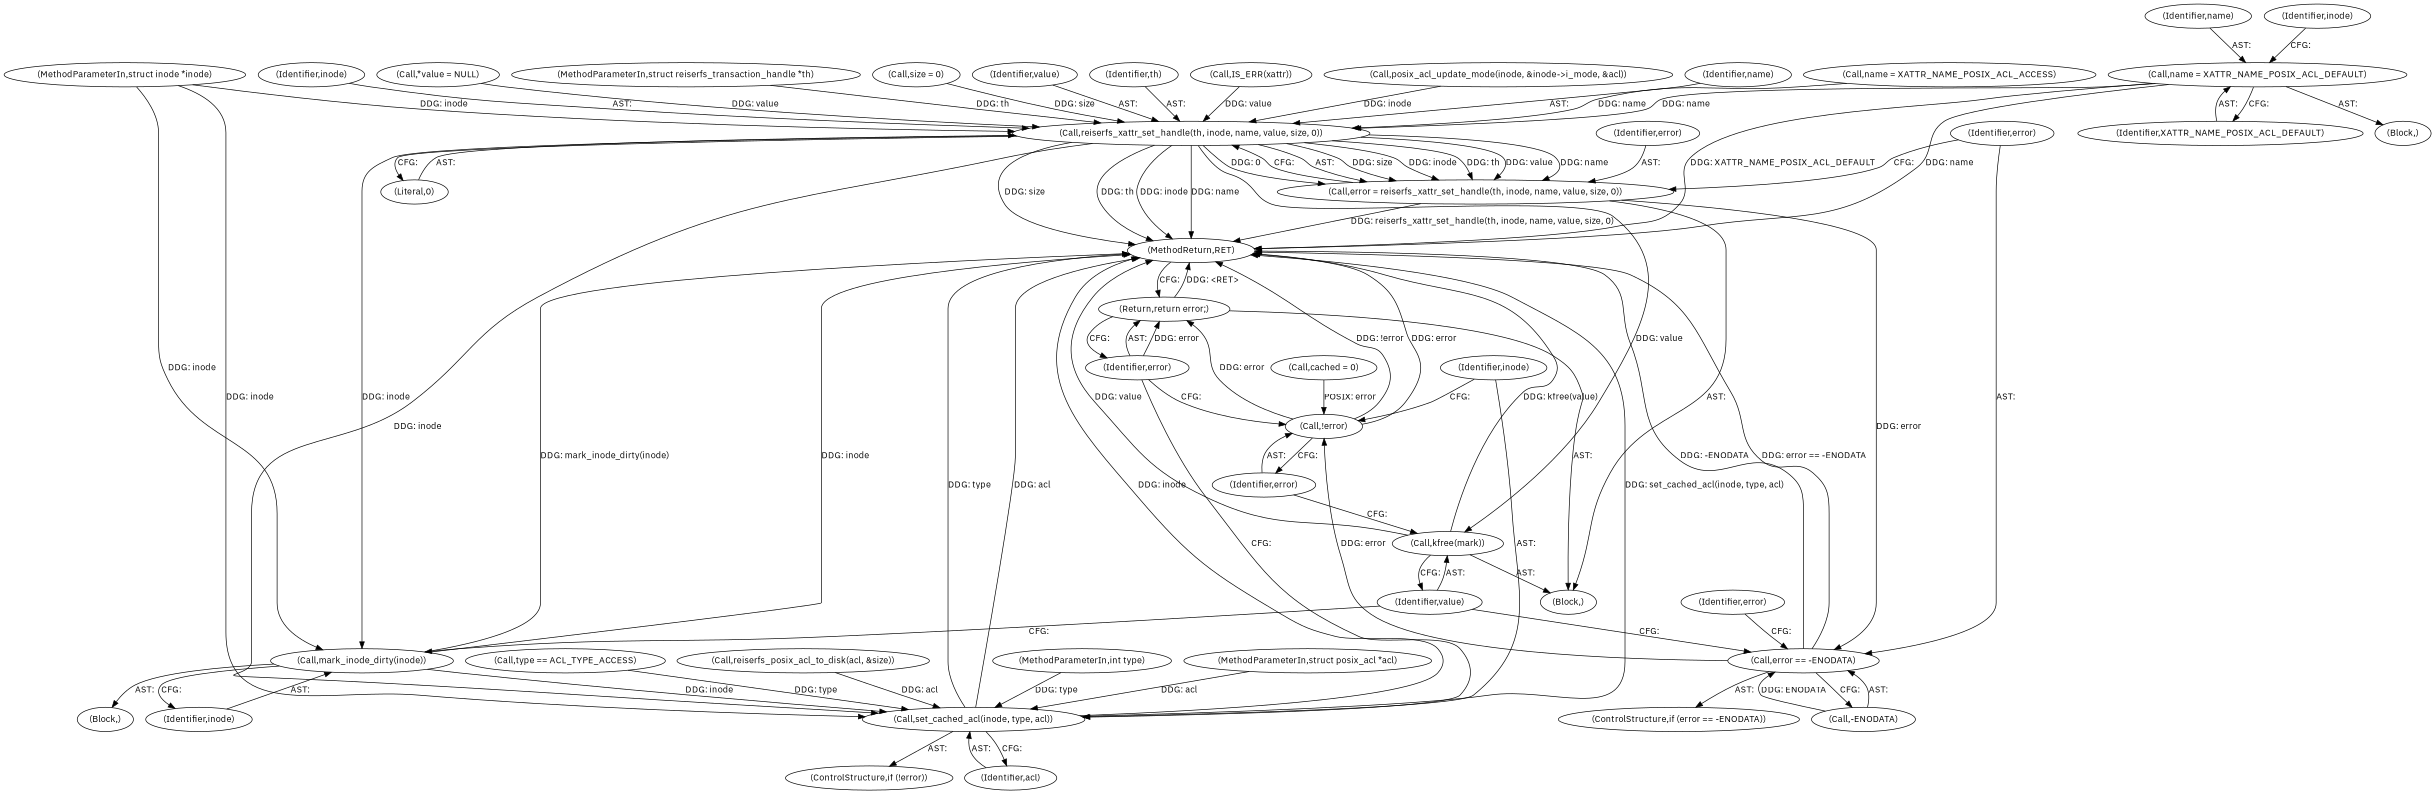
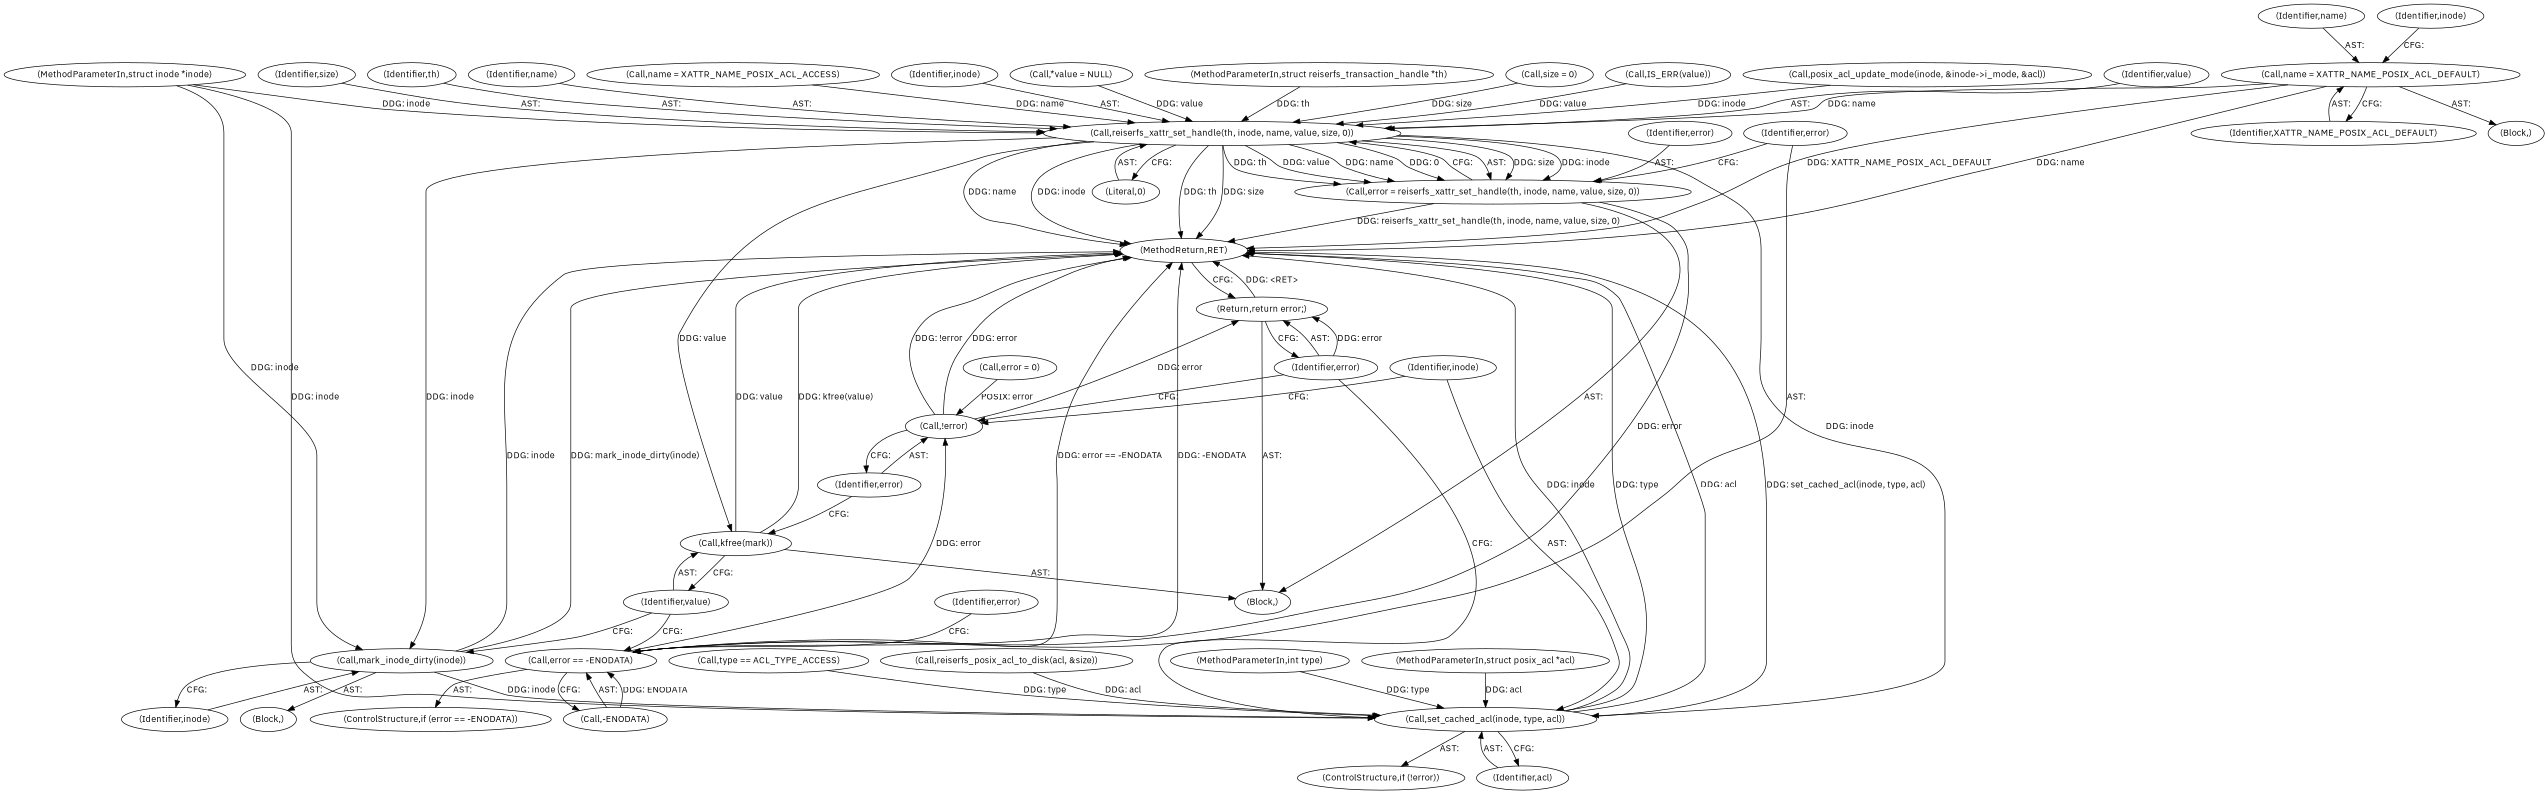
none -> (307, 75)
(1251, 75) -> (1668, 75)
(1324, 368) -> (1010, 368)
